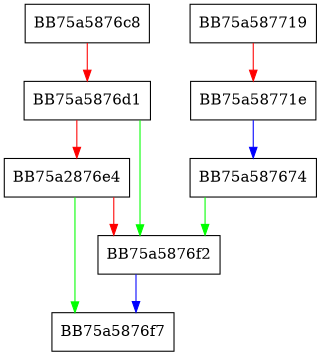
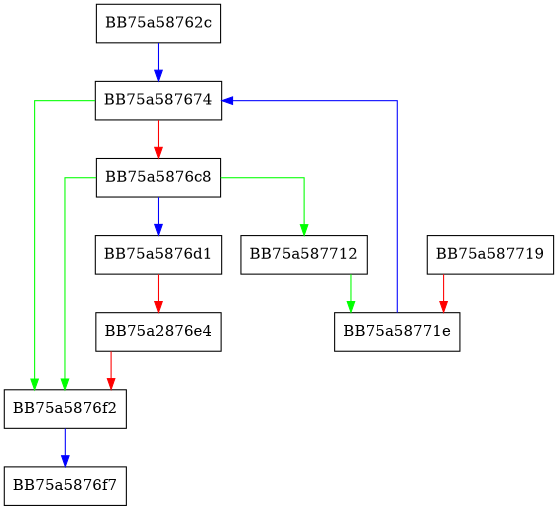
none -> (158, 24)
(87, 57) -> (158, 211)
none -> (158, 134)
(140, 172) -> (65, 263)
(75, 250) -> none
none -> (304, 255)
